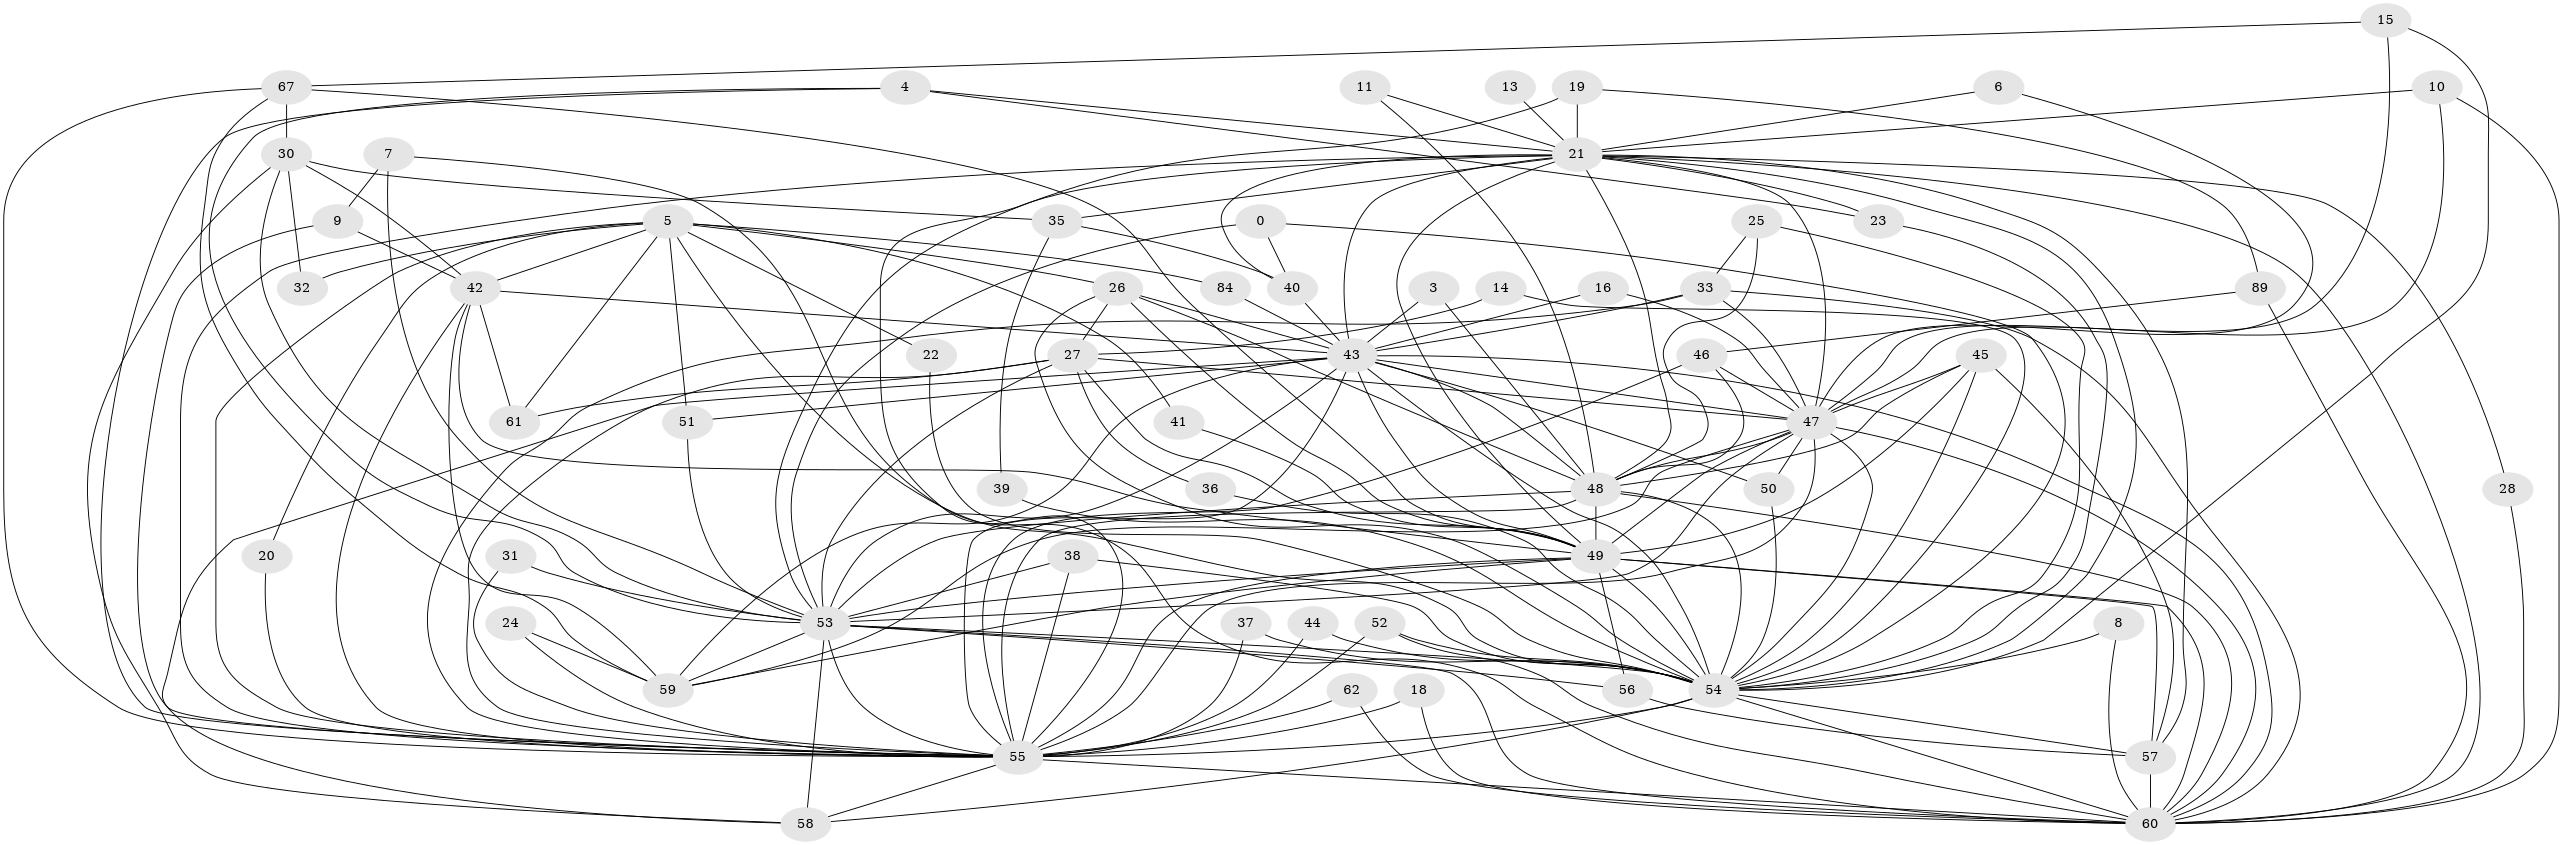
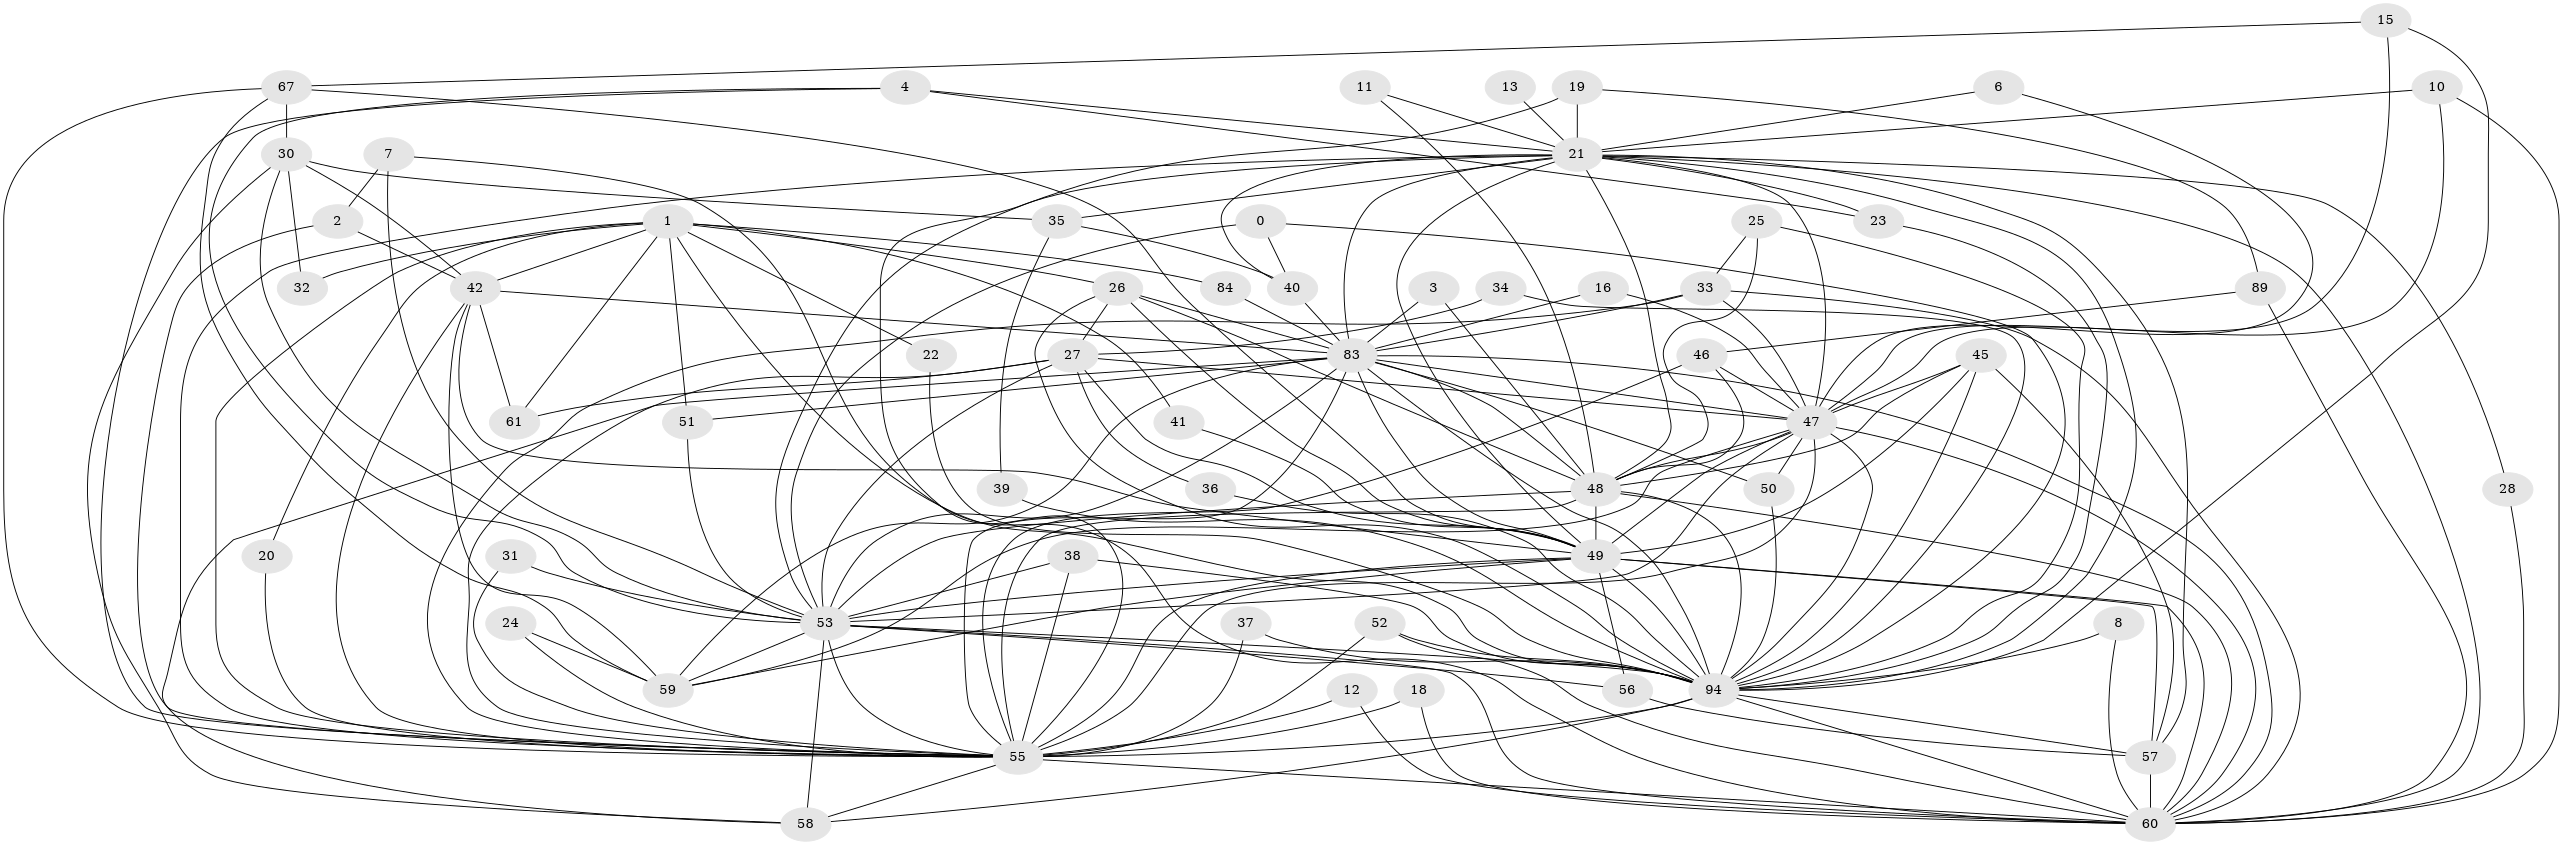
(338, 221) -> (338, 221)
(668, 221) -> (668, 221)
(1501, 288) -> (1501, 288)
(1352, 355) -> (1352, 355)
(1313, 623) -> none
(1352, 690) -> (1352, 690)
(1714, 690) -> (1714, 690)
